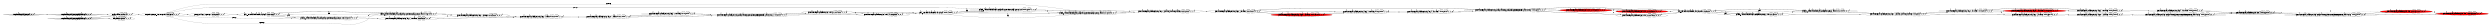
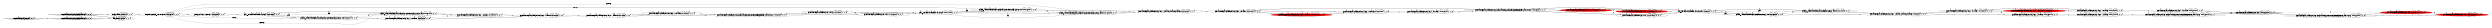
(106, 15) -> (107, 19)
